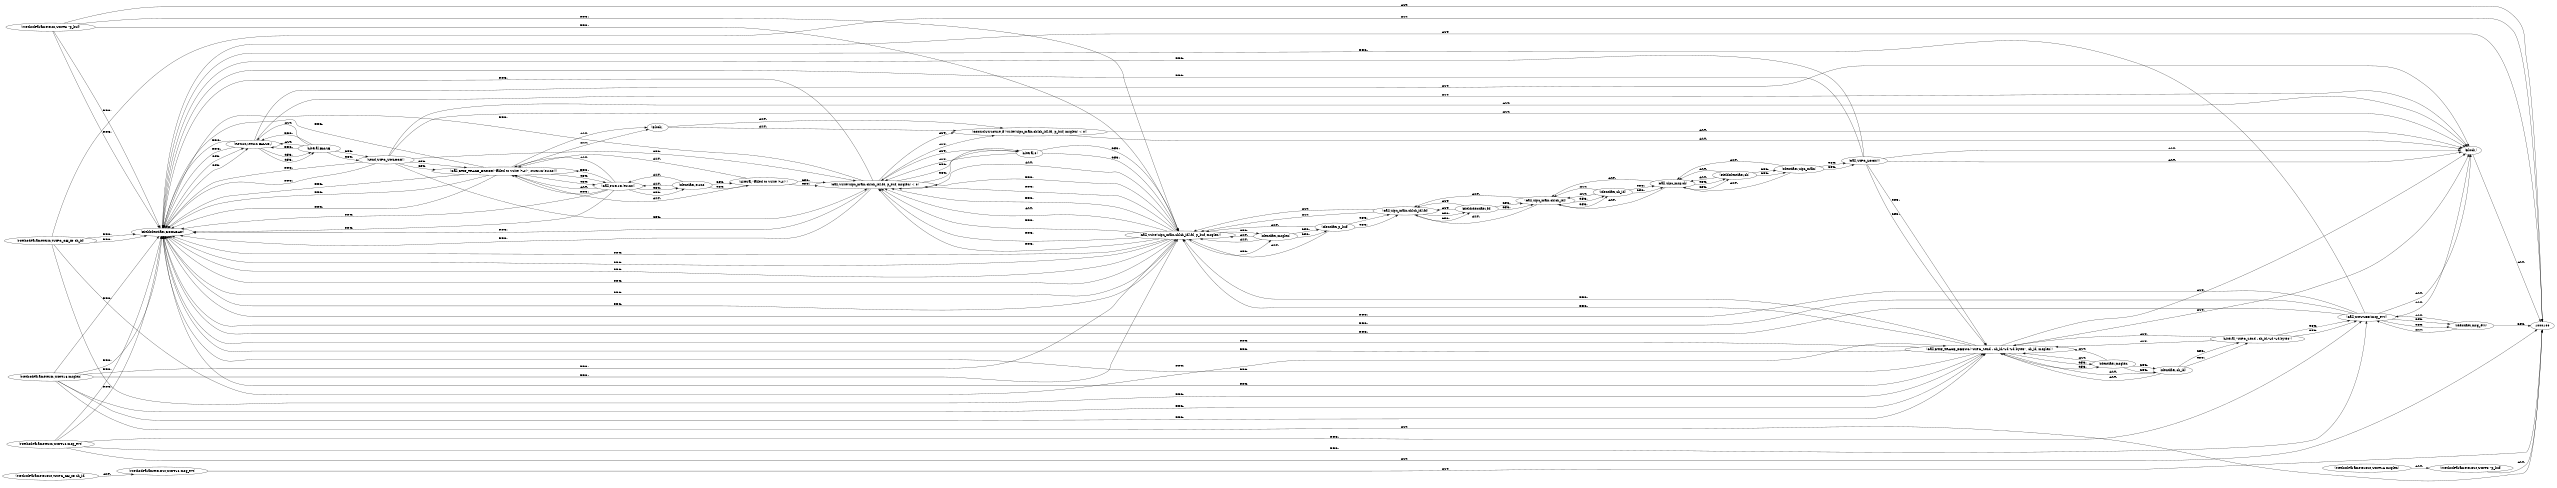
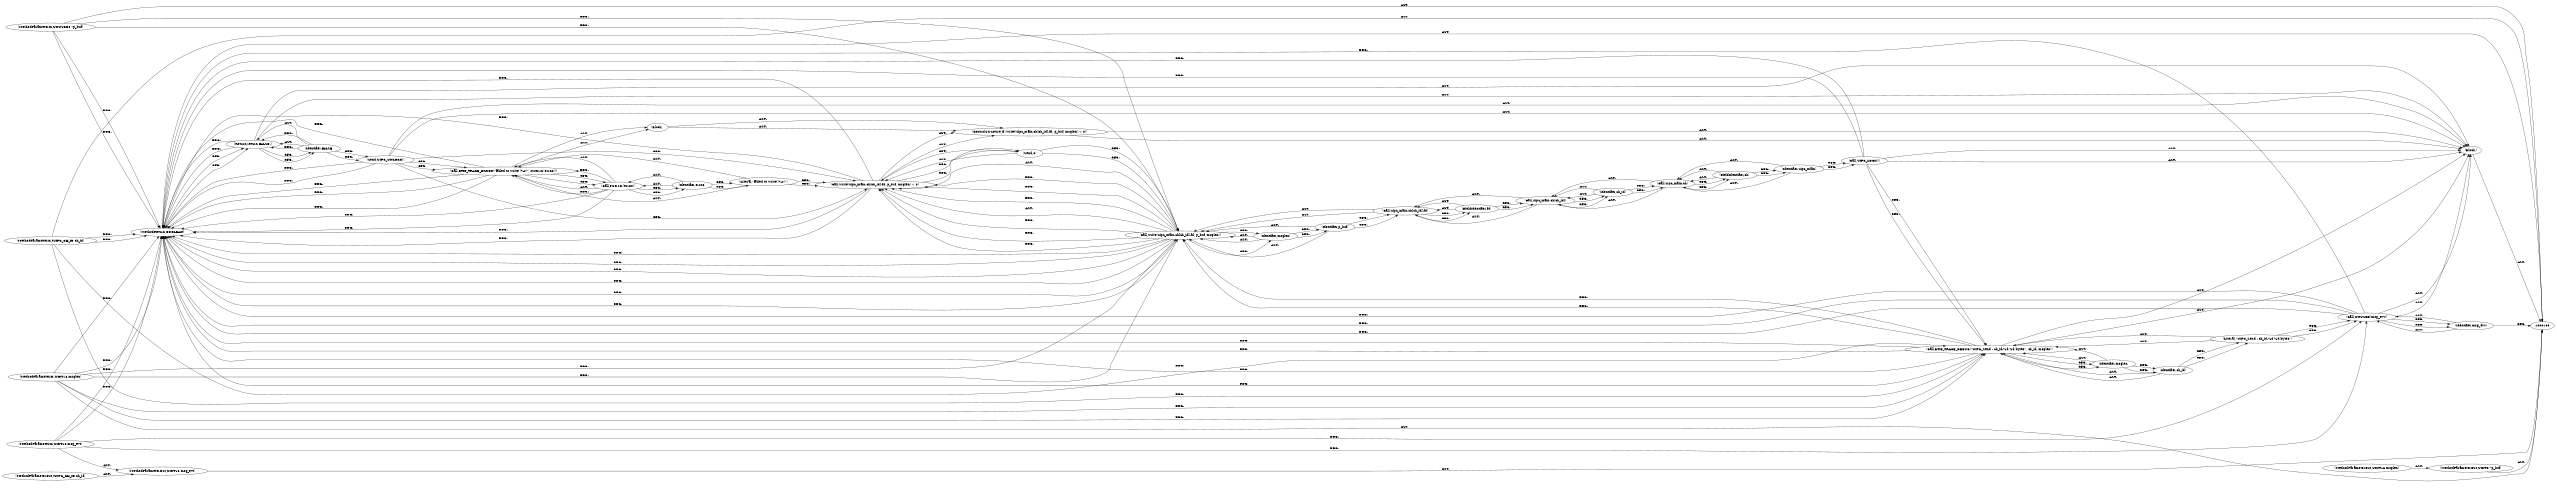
(51, 27) -> (51, 27)
(319, 149) -> (319, 149)
(1030, 153) -> (1030, 153)
(1673, 184) -> (1673, 184)
(162, 232) -> (162, 232)
(1316, 461) -> (86, 462)
